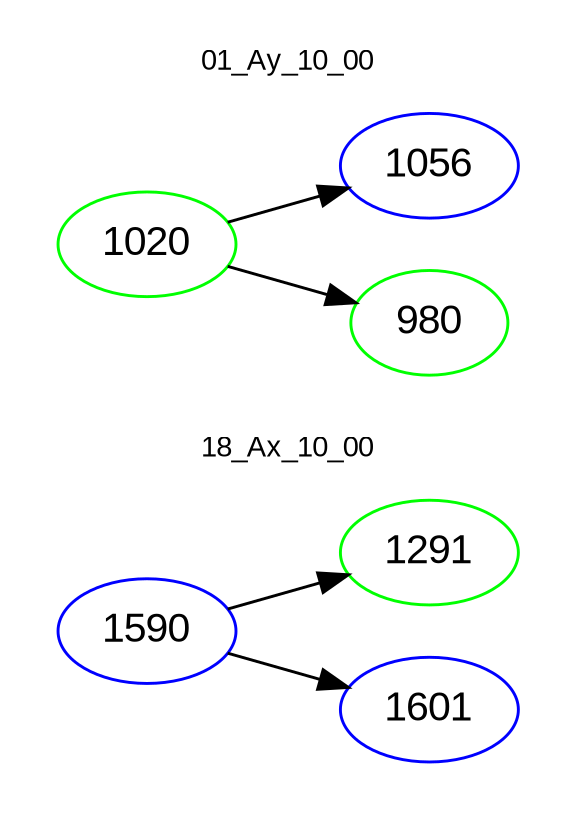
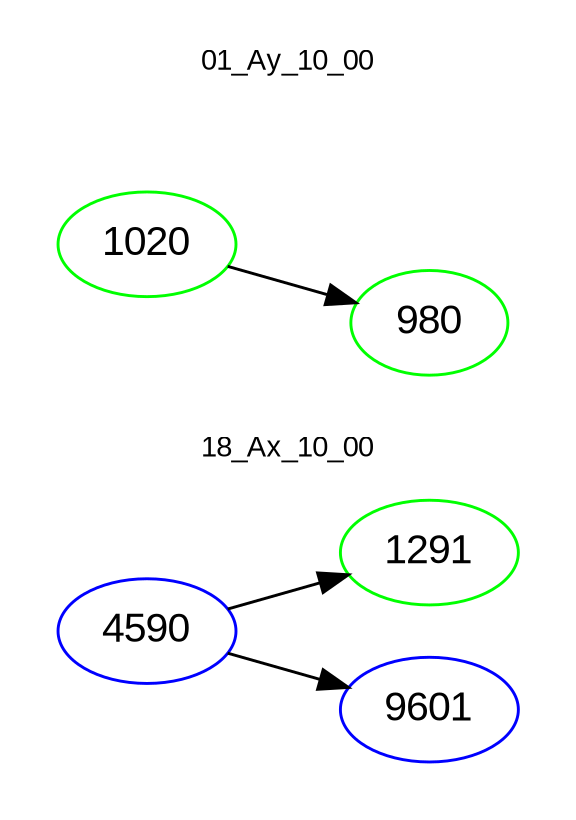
(429, 166) -> none
(147, 631) -> (147, 631)
(429, 710) -> (429, 710)
